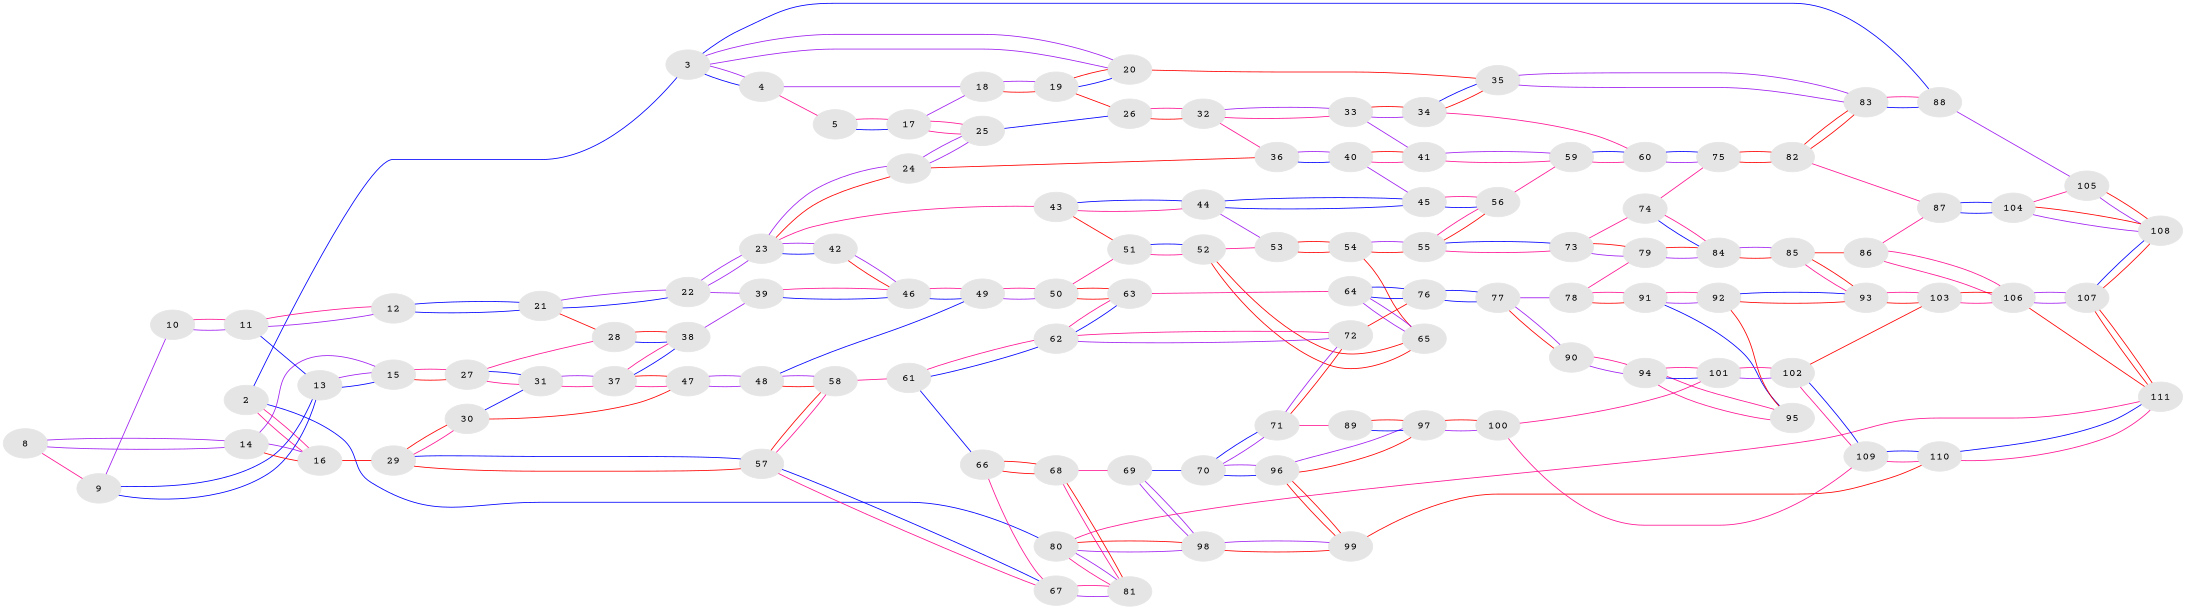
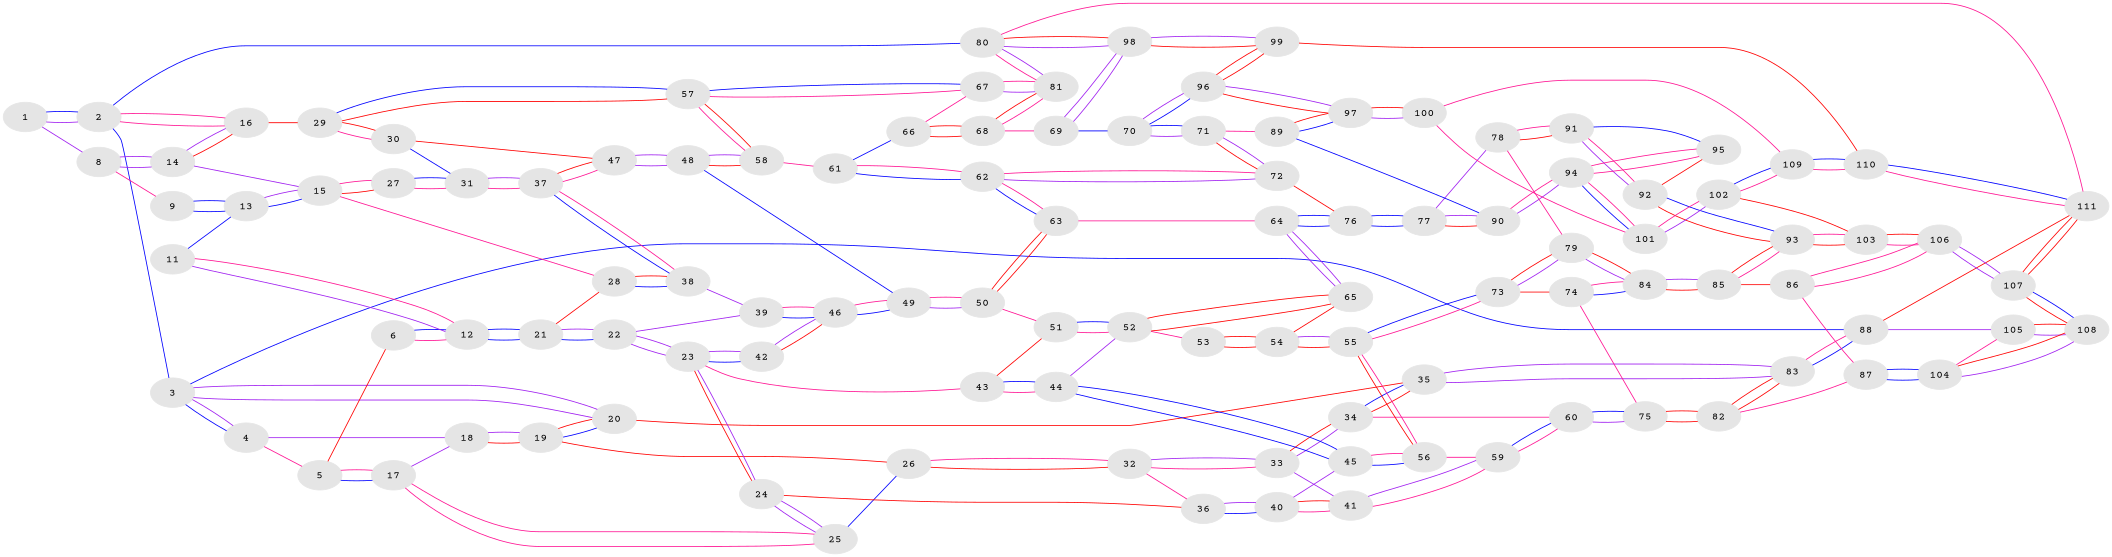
none -> (25, 117)
none -> (1388, 175)
(1240, 226) -> (1093, 357)
(1608, 228) -> (1535, 292)
(173, 325) -> none
none -> (393, 335)
(2087, 347) -> (1967, 273)
(540, 354) -> (467, 236)
